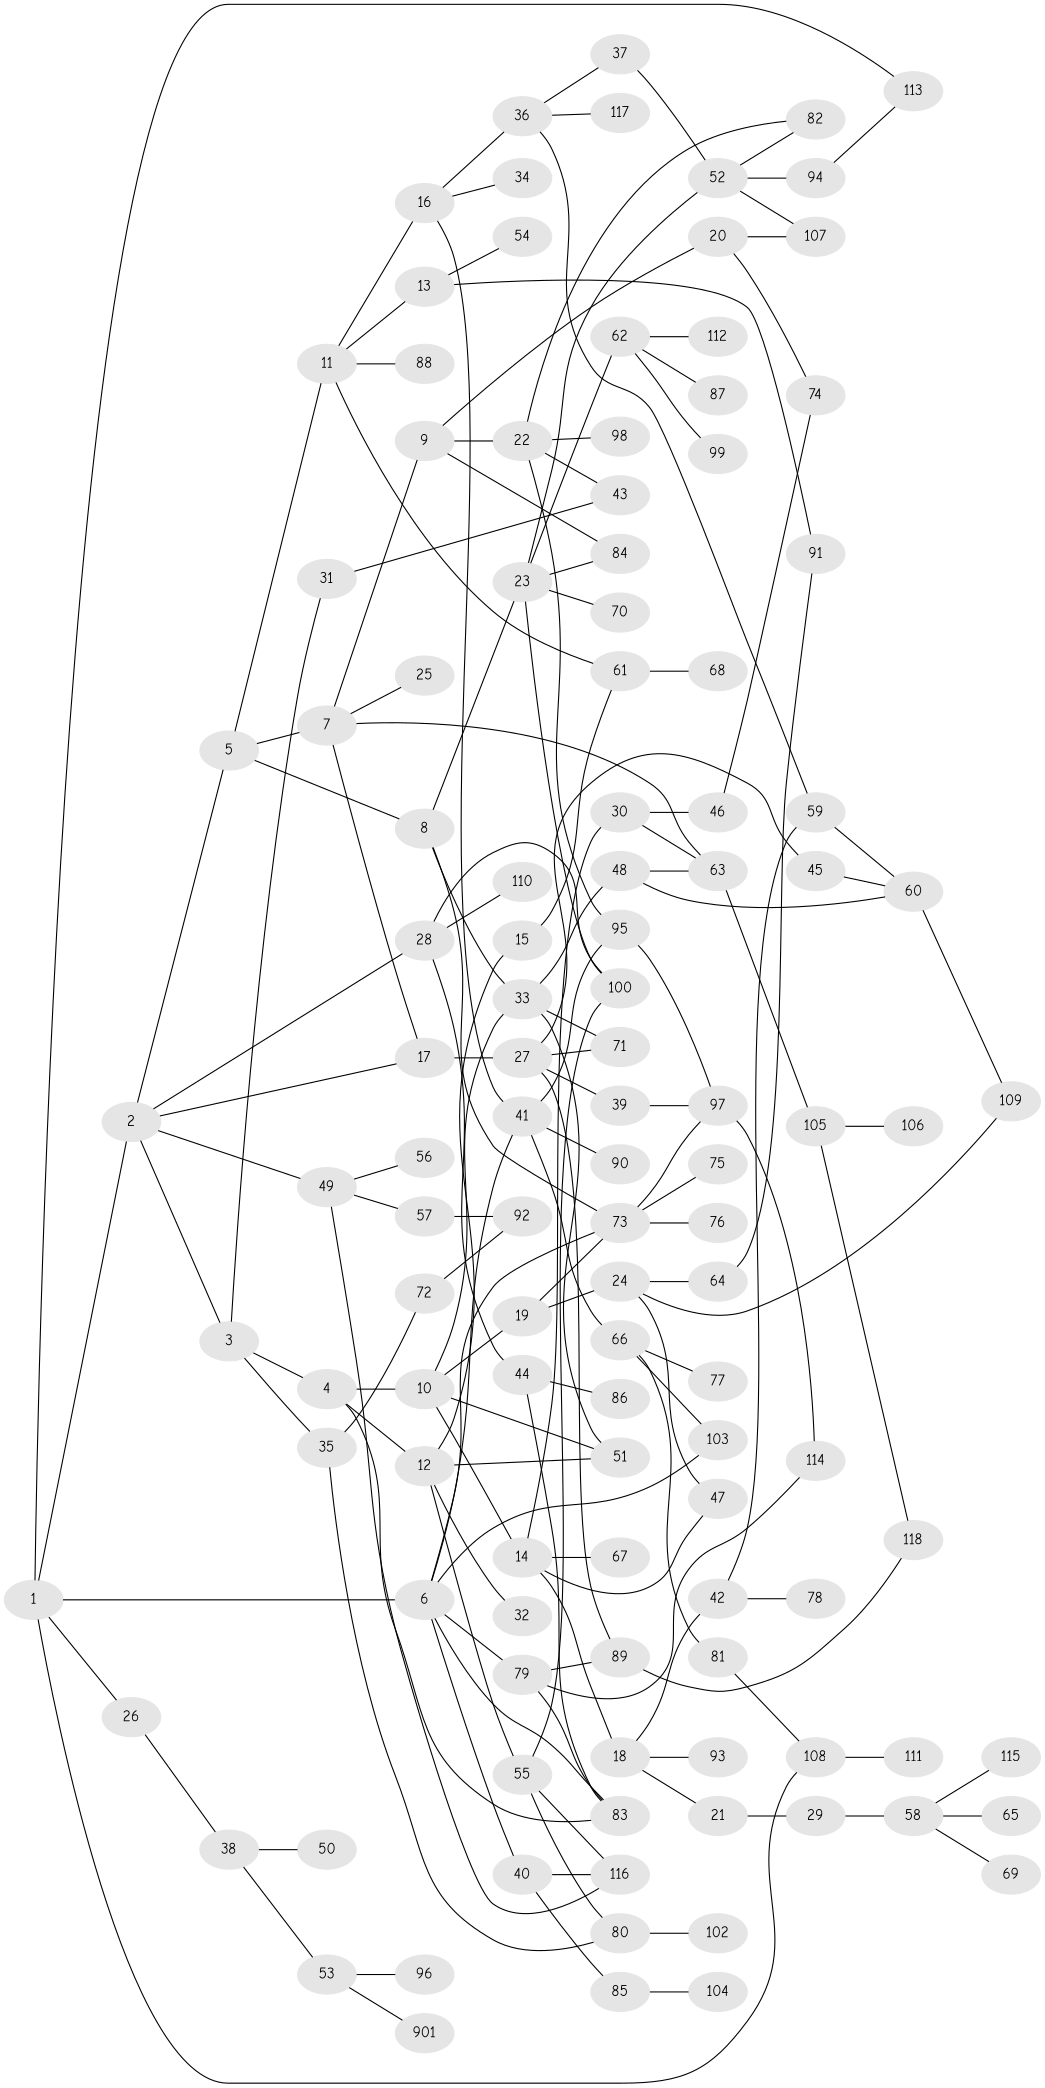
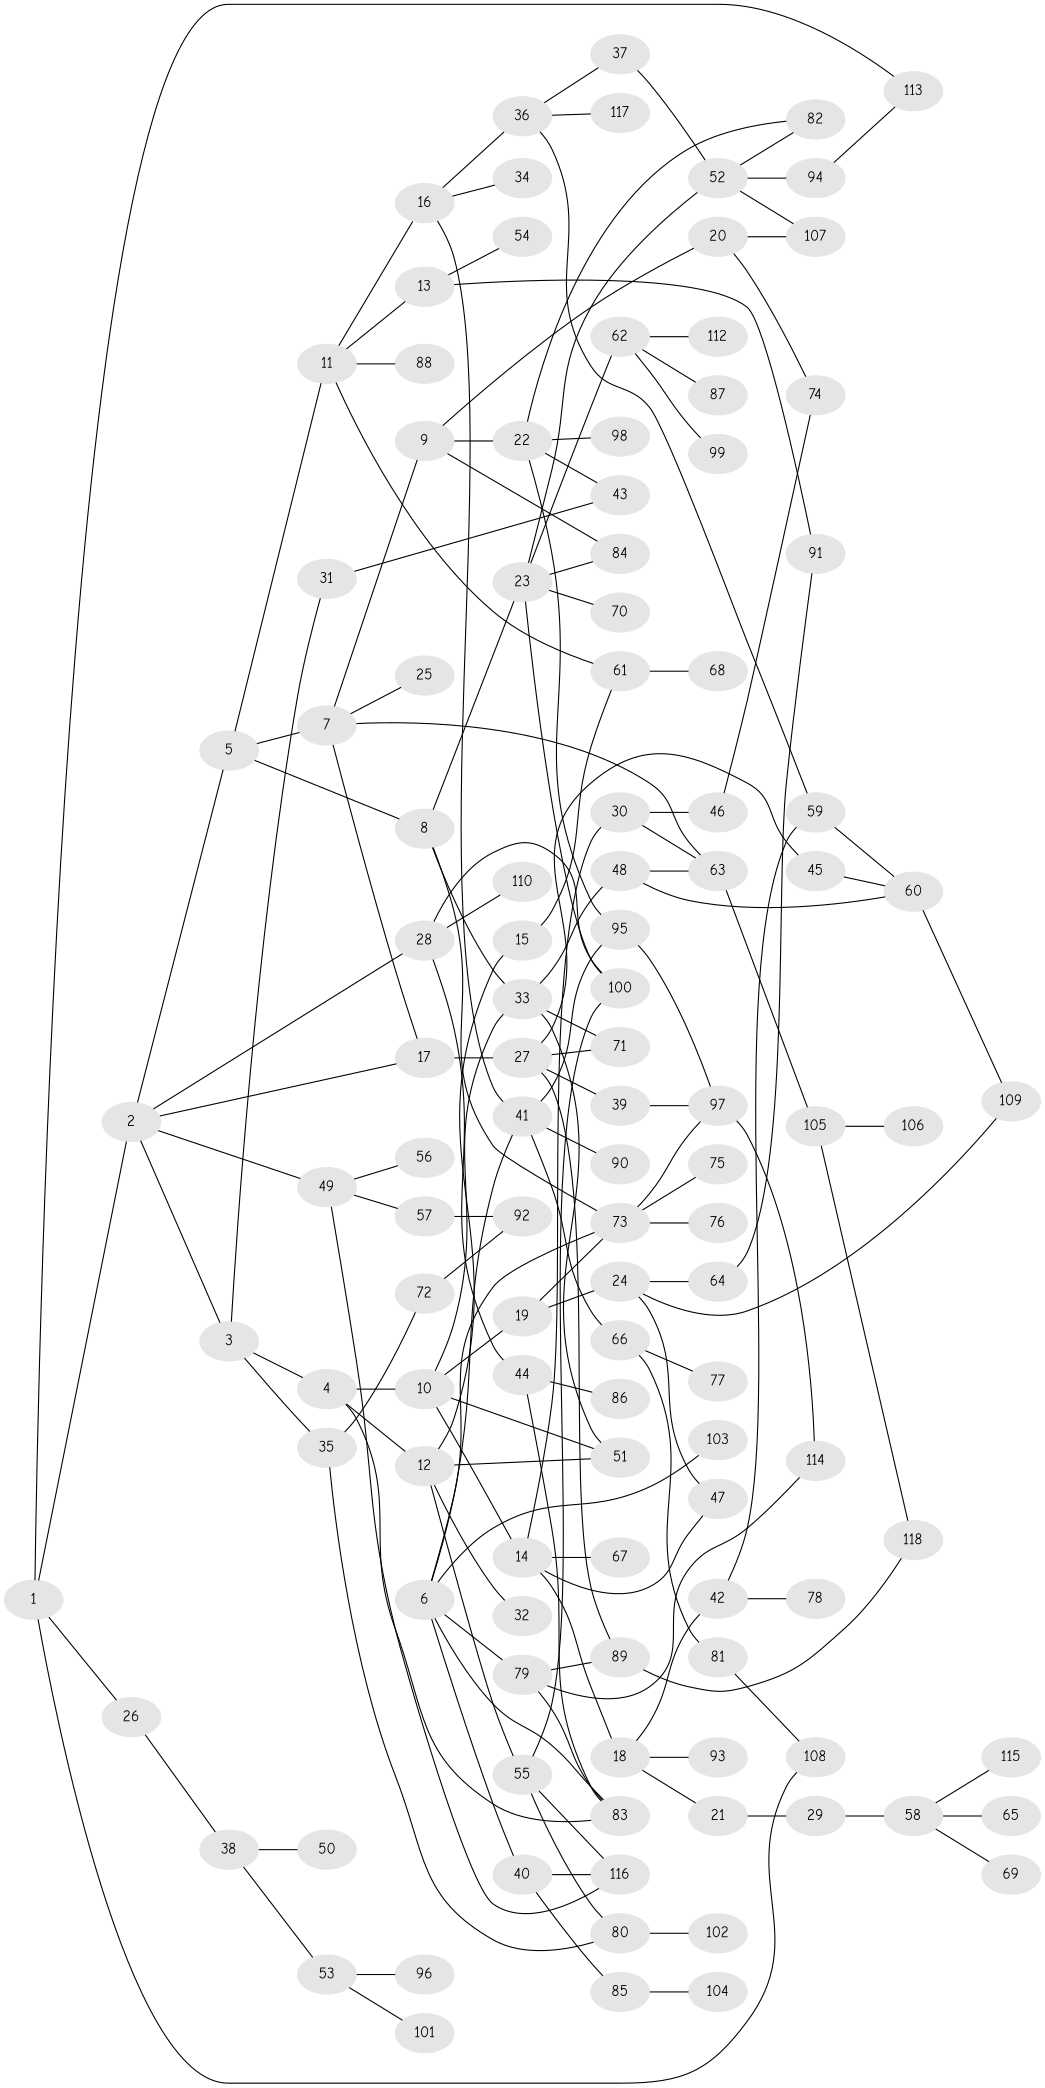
(677, 1399) -> none
(229, 1600) -> none
(913, 1757) -> none
(425, 2033) -> (425, 2033)
